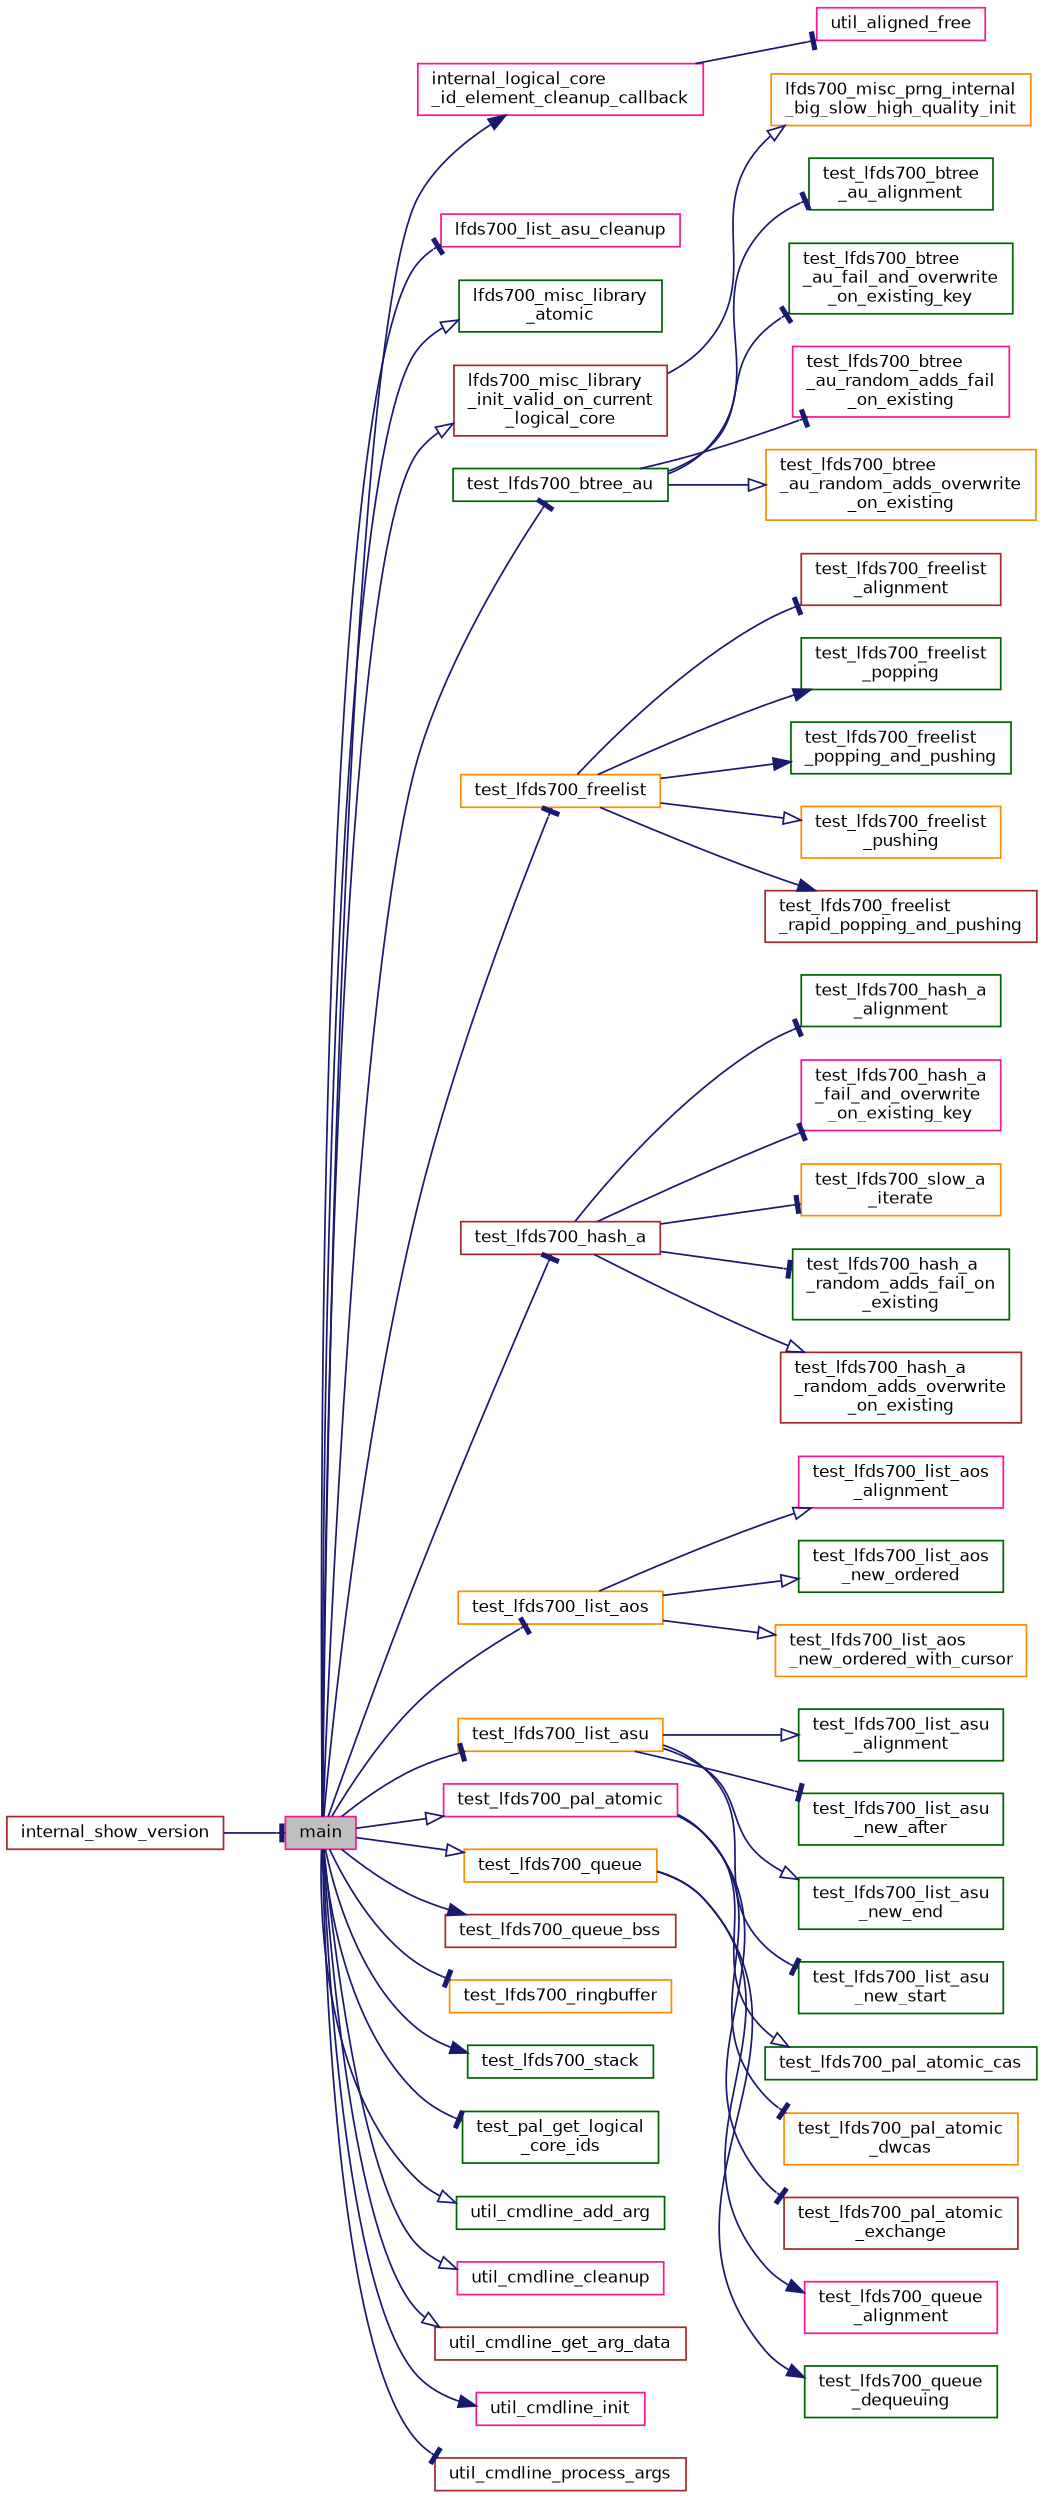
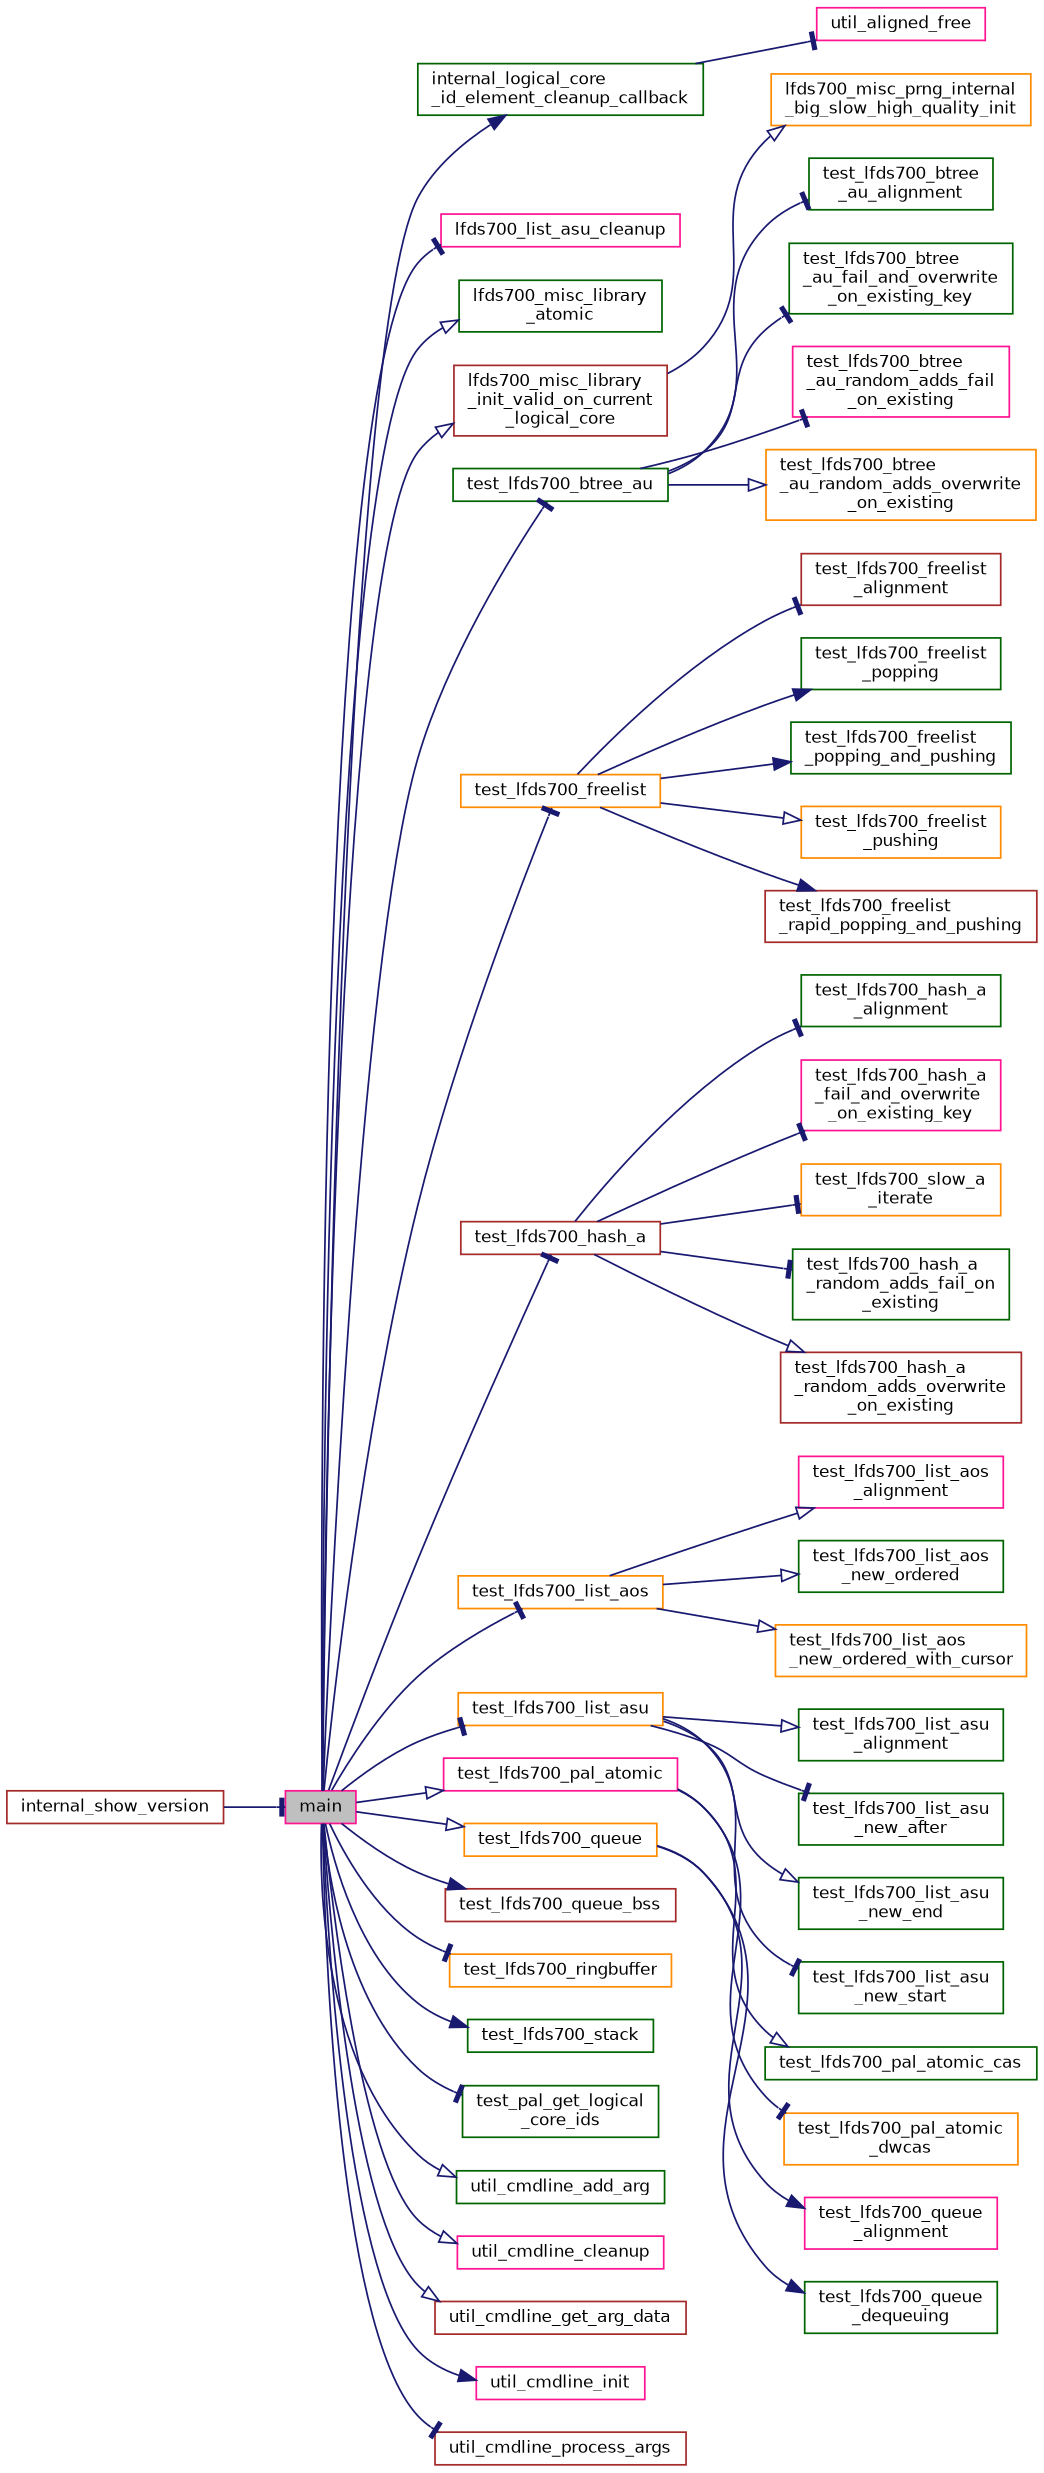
(561, 89) -> (561, 89)
(901, 2223) -> none
